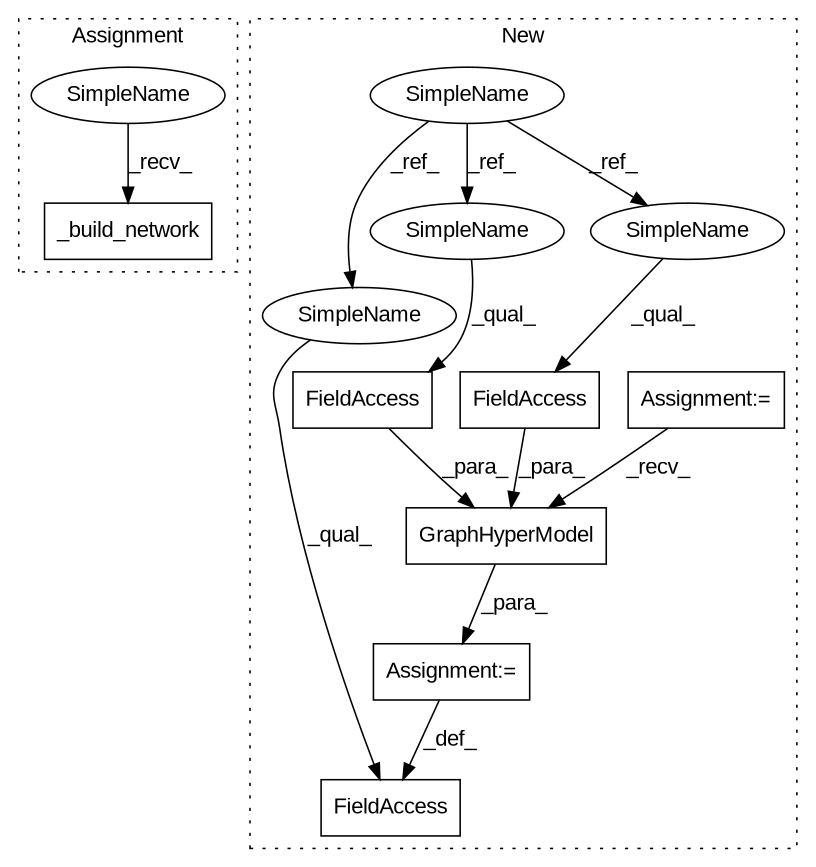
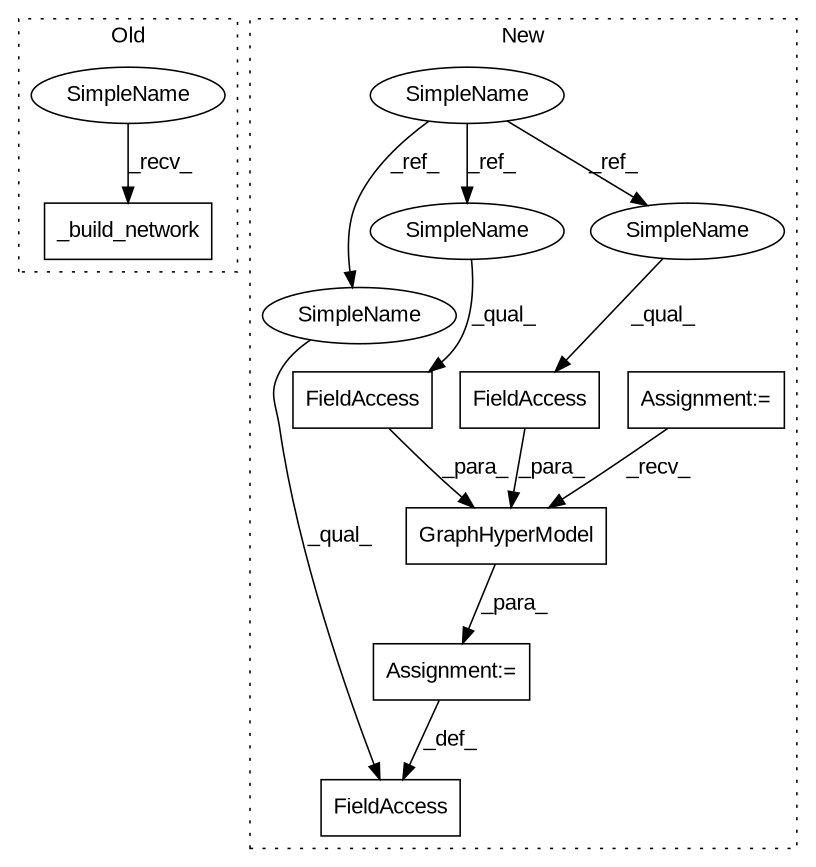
(128, 37) -> (128, 37)
